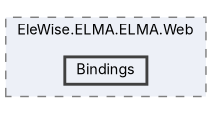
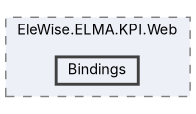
(106, 31) -> (98, 31)
